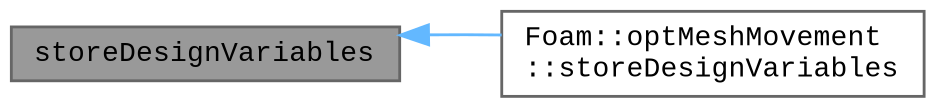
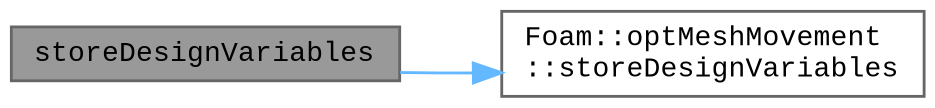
(465, 35) -> (437, 73)
